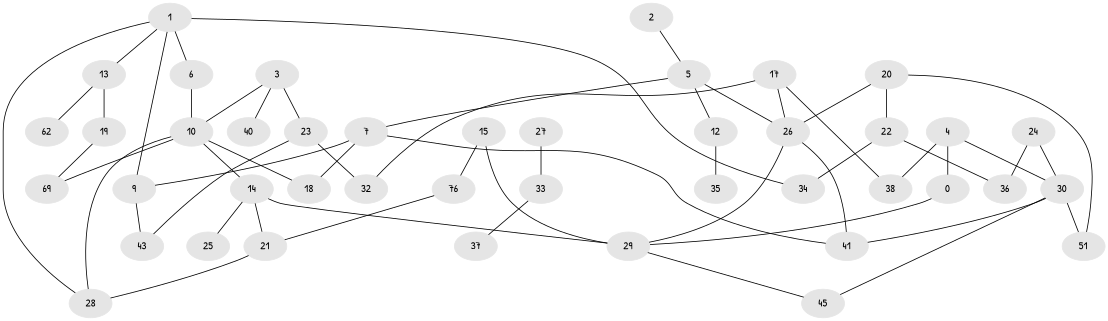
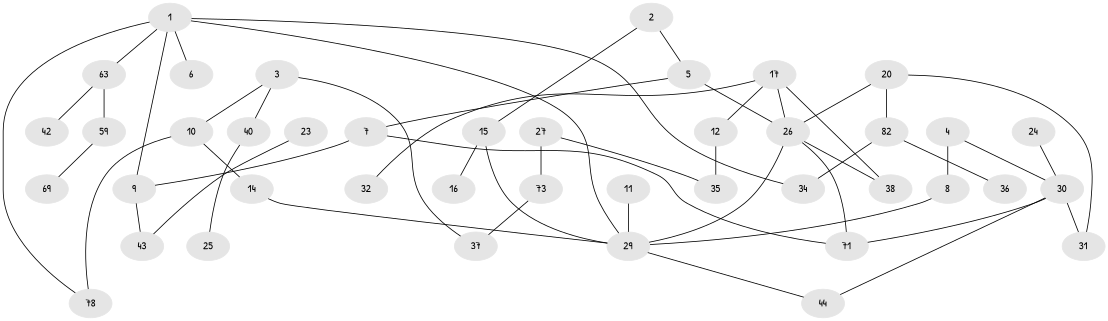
none -> (448, 68)
(104, 75) -> (104, 75)
none -> (568, 75)
(191, 103) -> none
(292, 103) -> (405, 132)
(702, 103) -> (747, 102)
(47, 132) -> (47, 132)
(104, 132) -> (104, 132)
(887, 132) -> (887, 132)
(332, 157) -> none
none -> (630, 157)
(919, 160) -> (838, 160)
(1019, 161) -> none
(108, 164) -> none
(309, 189) -> none
(454, 189) -> (454, 189)
(541, 189) -> (541, 189)
none -> (628, 189)
(948, 189) -> (948, 189)
(230, 218) -> (219, 186)
(265, 246) -> none
(847, 246) -> (847, 246)
(1084, 246) -> (1084, 246)
(91, 303) -> (91, 303)
(823, 303) -> (823, 303)
